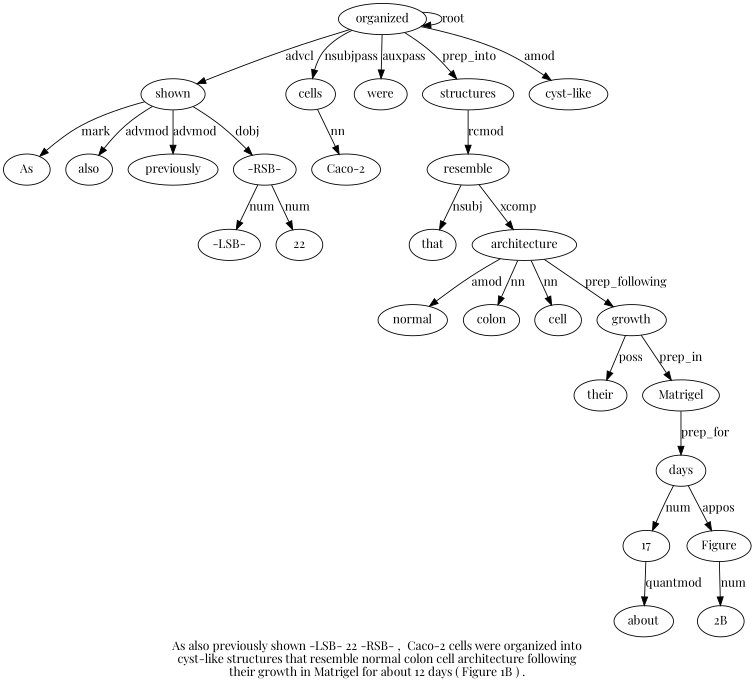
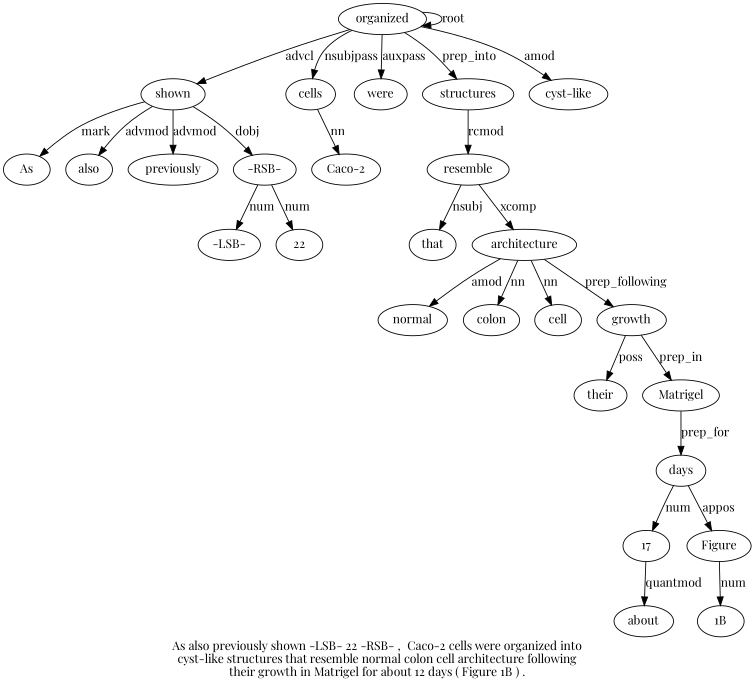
(721, 621) -> (721, 621)
